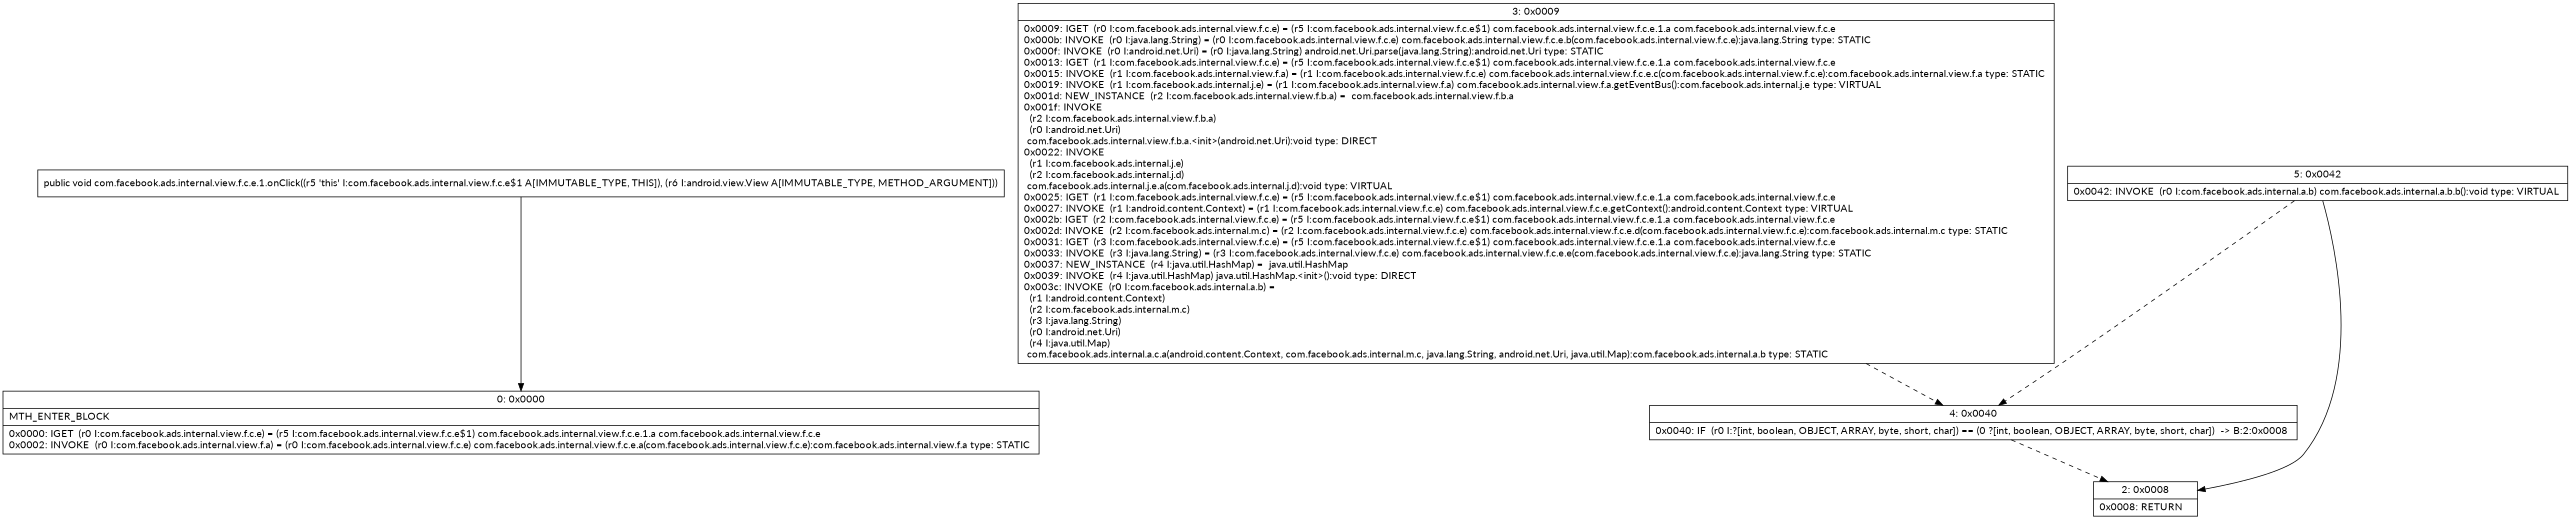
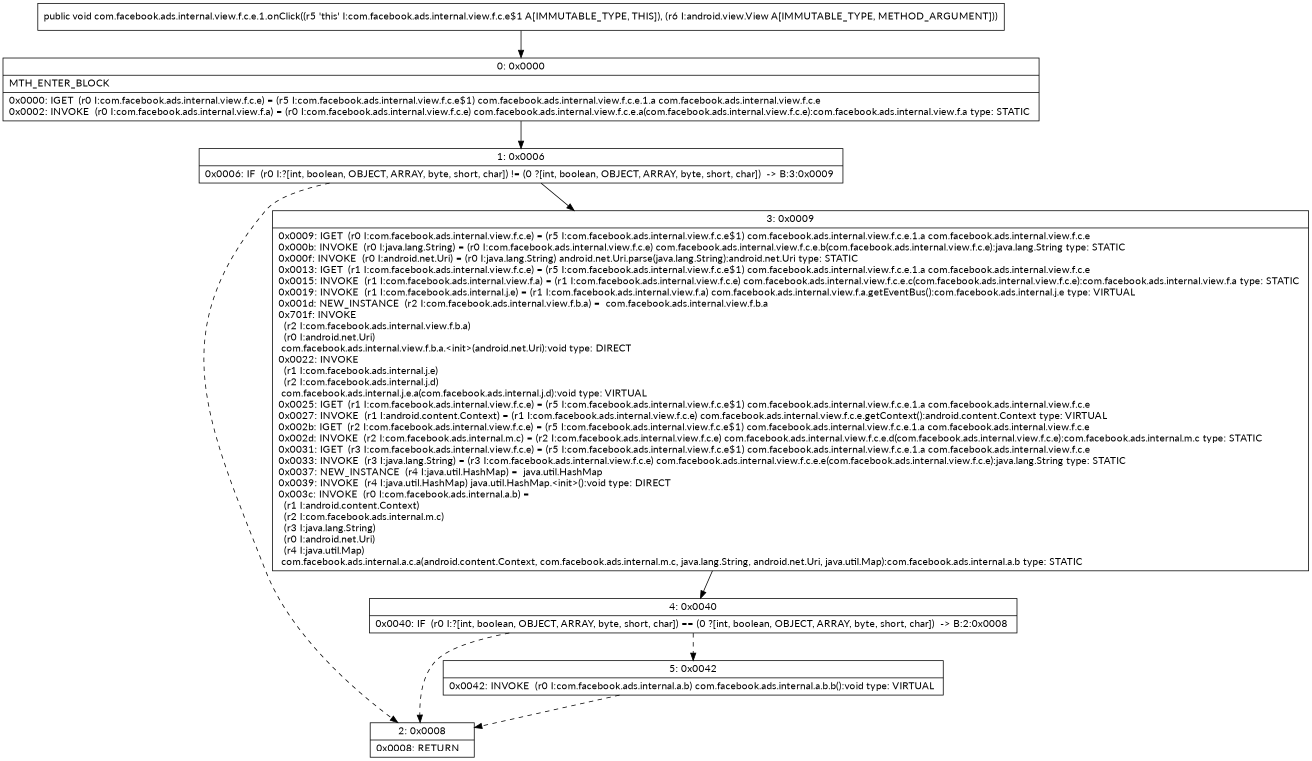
(1066, 107) -> (320, 315)
none -> (521, 166)
(2151, 302) -> (693, 643)
(1901, 383) -> (708, 581)
(2335, 383) -> (551, 711)
